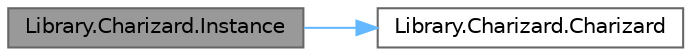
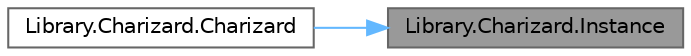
(330, 28) -> (340, 28)
